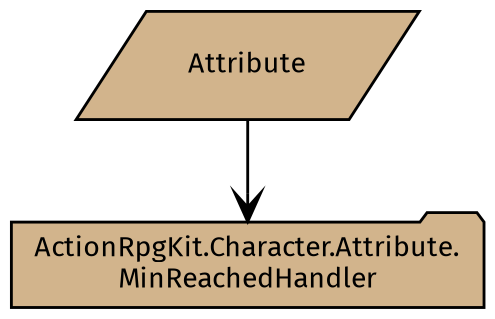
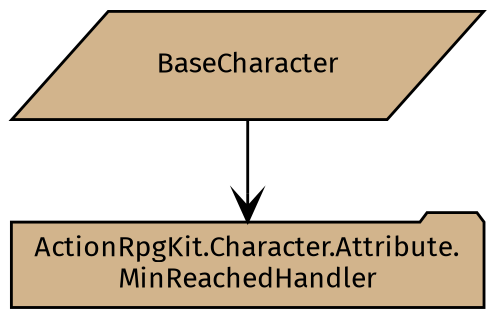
(248, 65) -> (248, 65)
